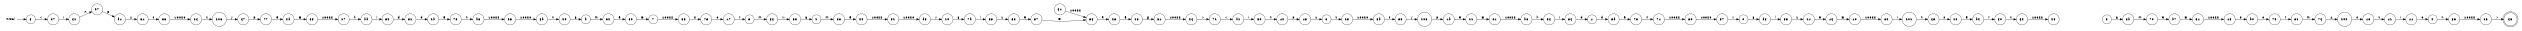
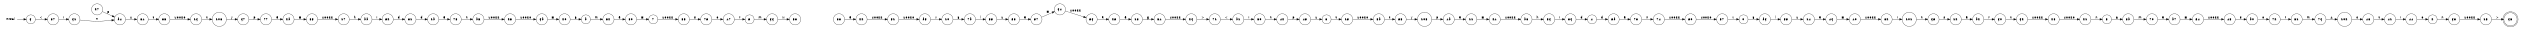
(85, 15) -> (96, 21)
(553, 17) -> (553, 17)
(816, 19) -> none
none -> (2085, 19)
(1063, 21) -> (1047, 15)
